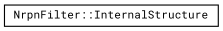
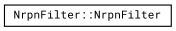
(111, 16) -> (88, 16)
